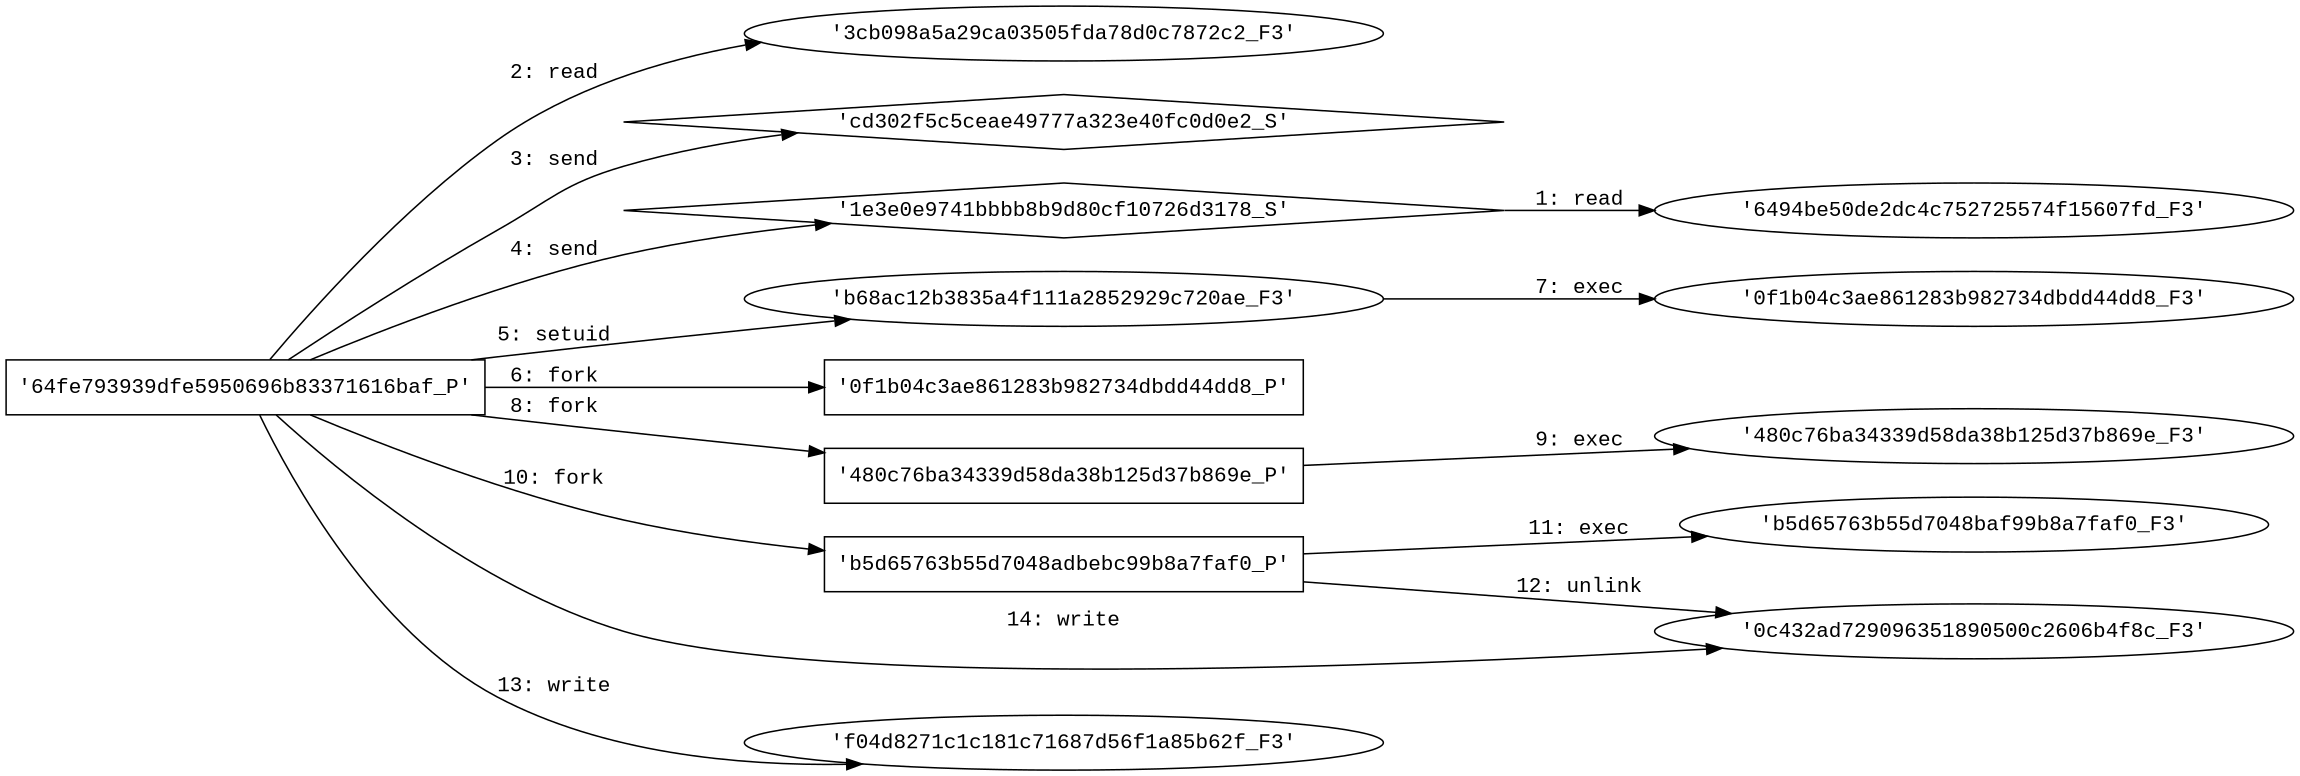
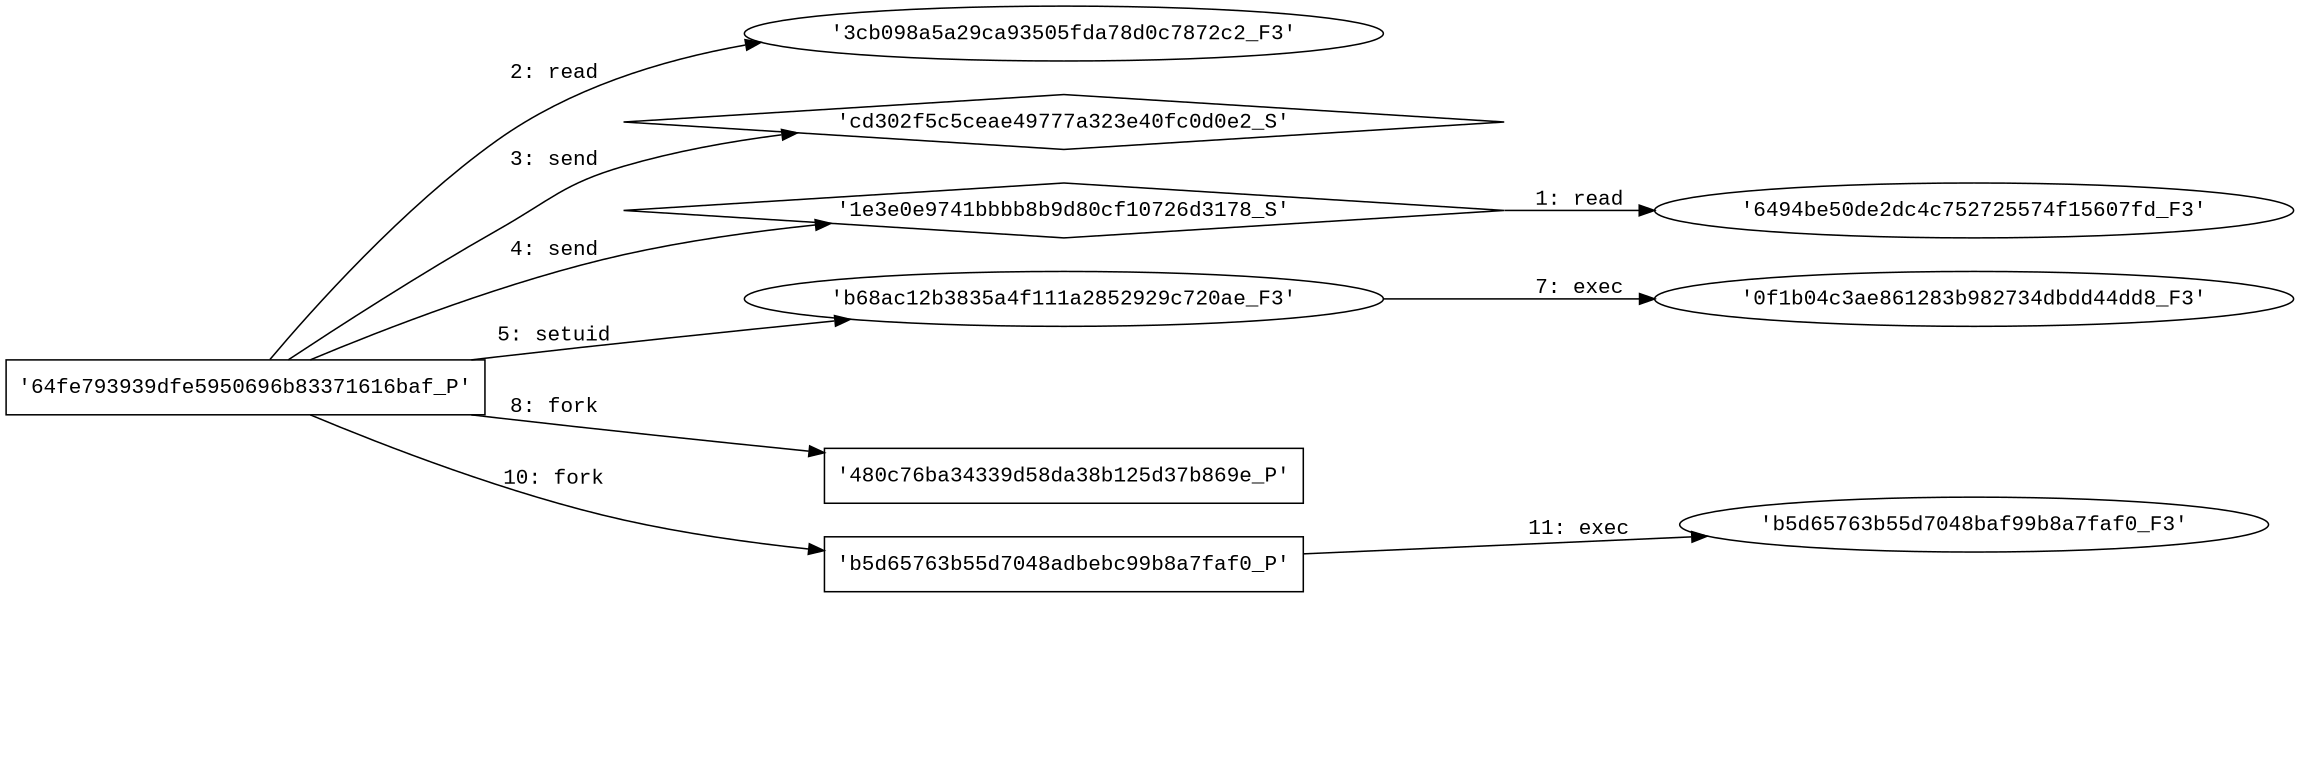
(1064, 34) -> (1064, 34)
(1064, 387) -> none
(1974, 436) -> none
(1974, 631) -> none
(1064, 743) -> none
